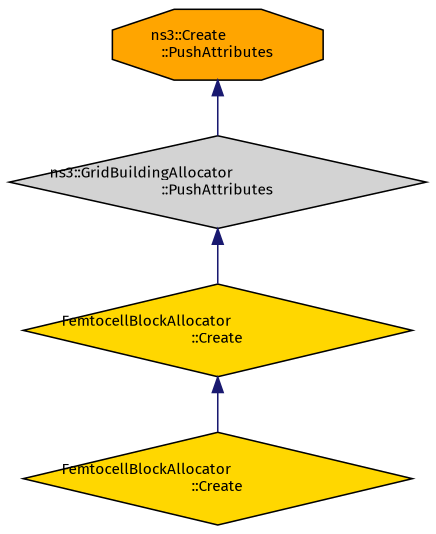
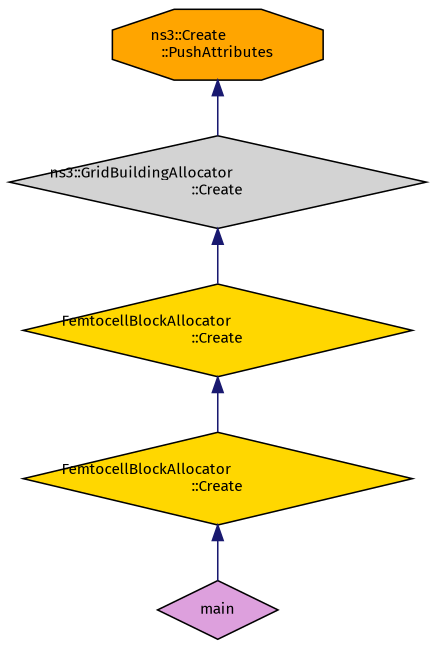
(218, 182) -> (218, 182)
none -> (218, 610)
